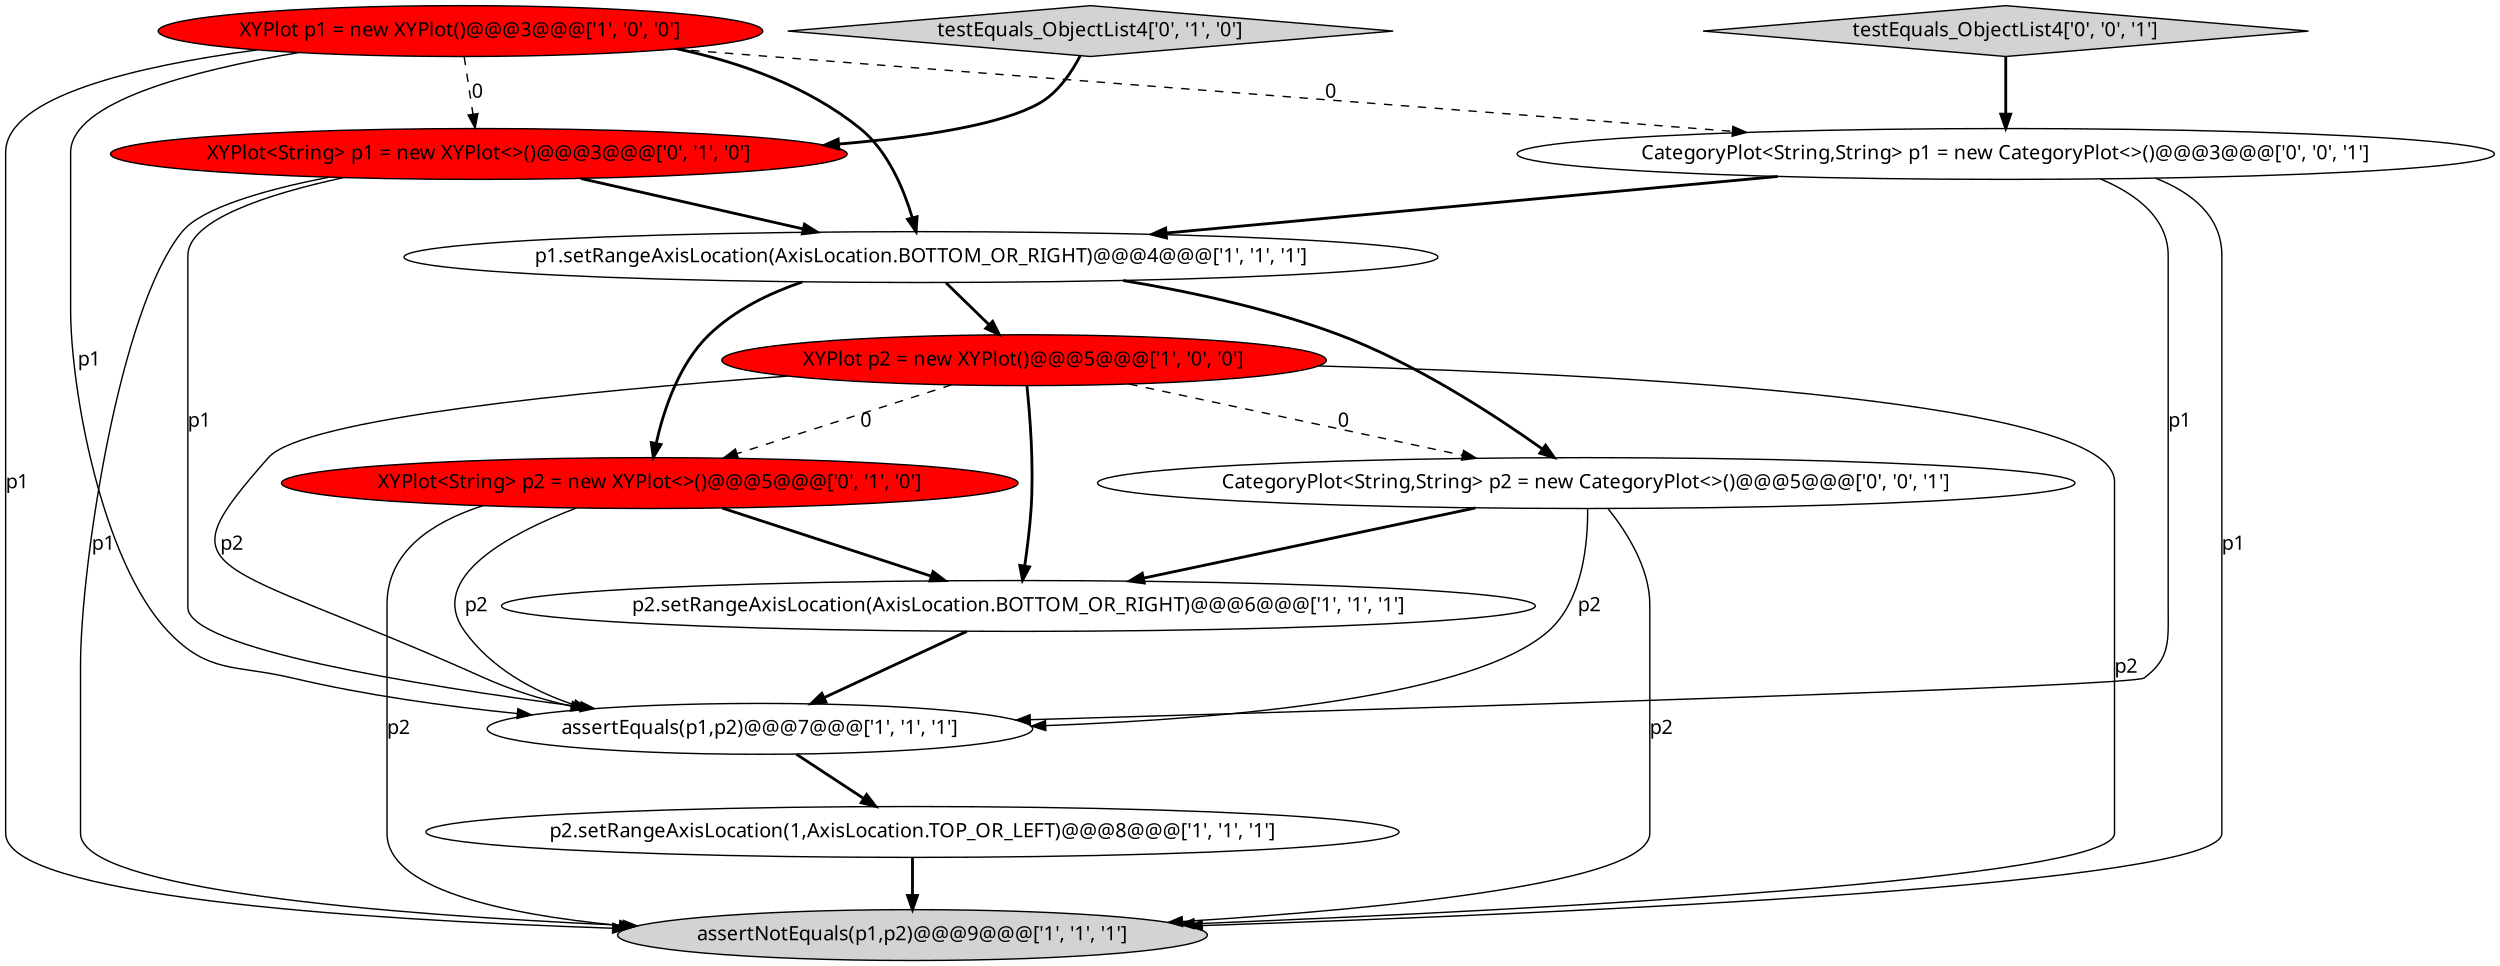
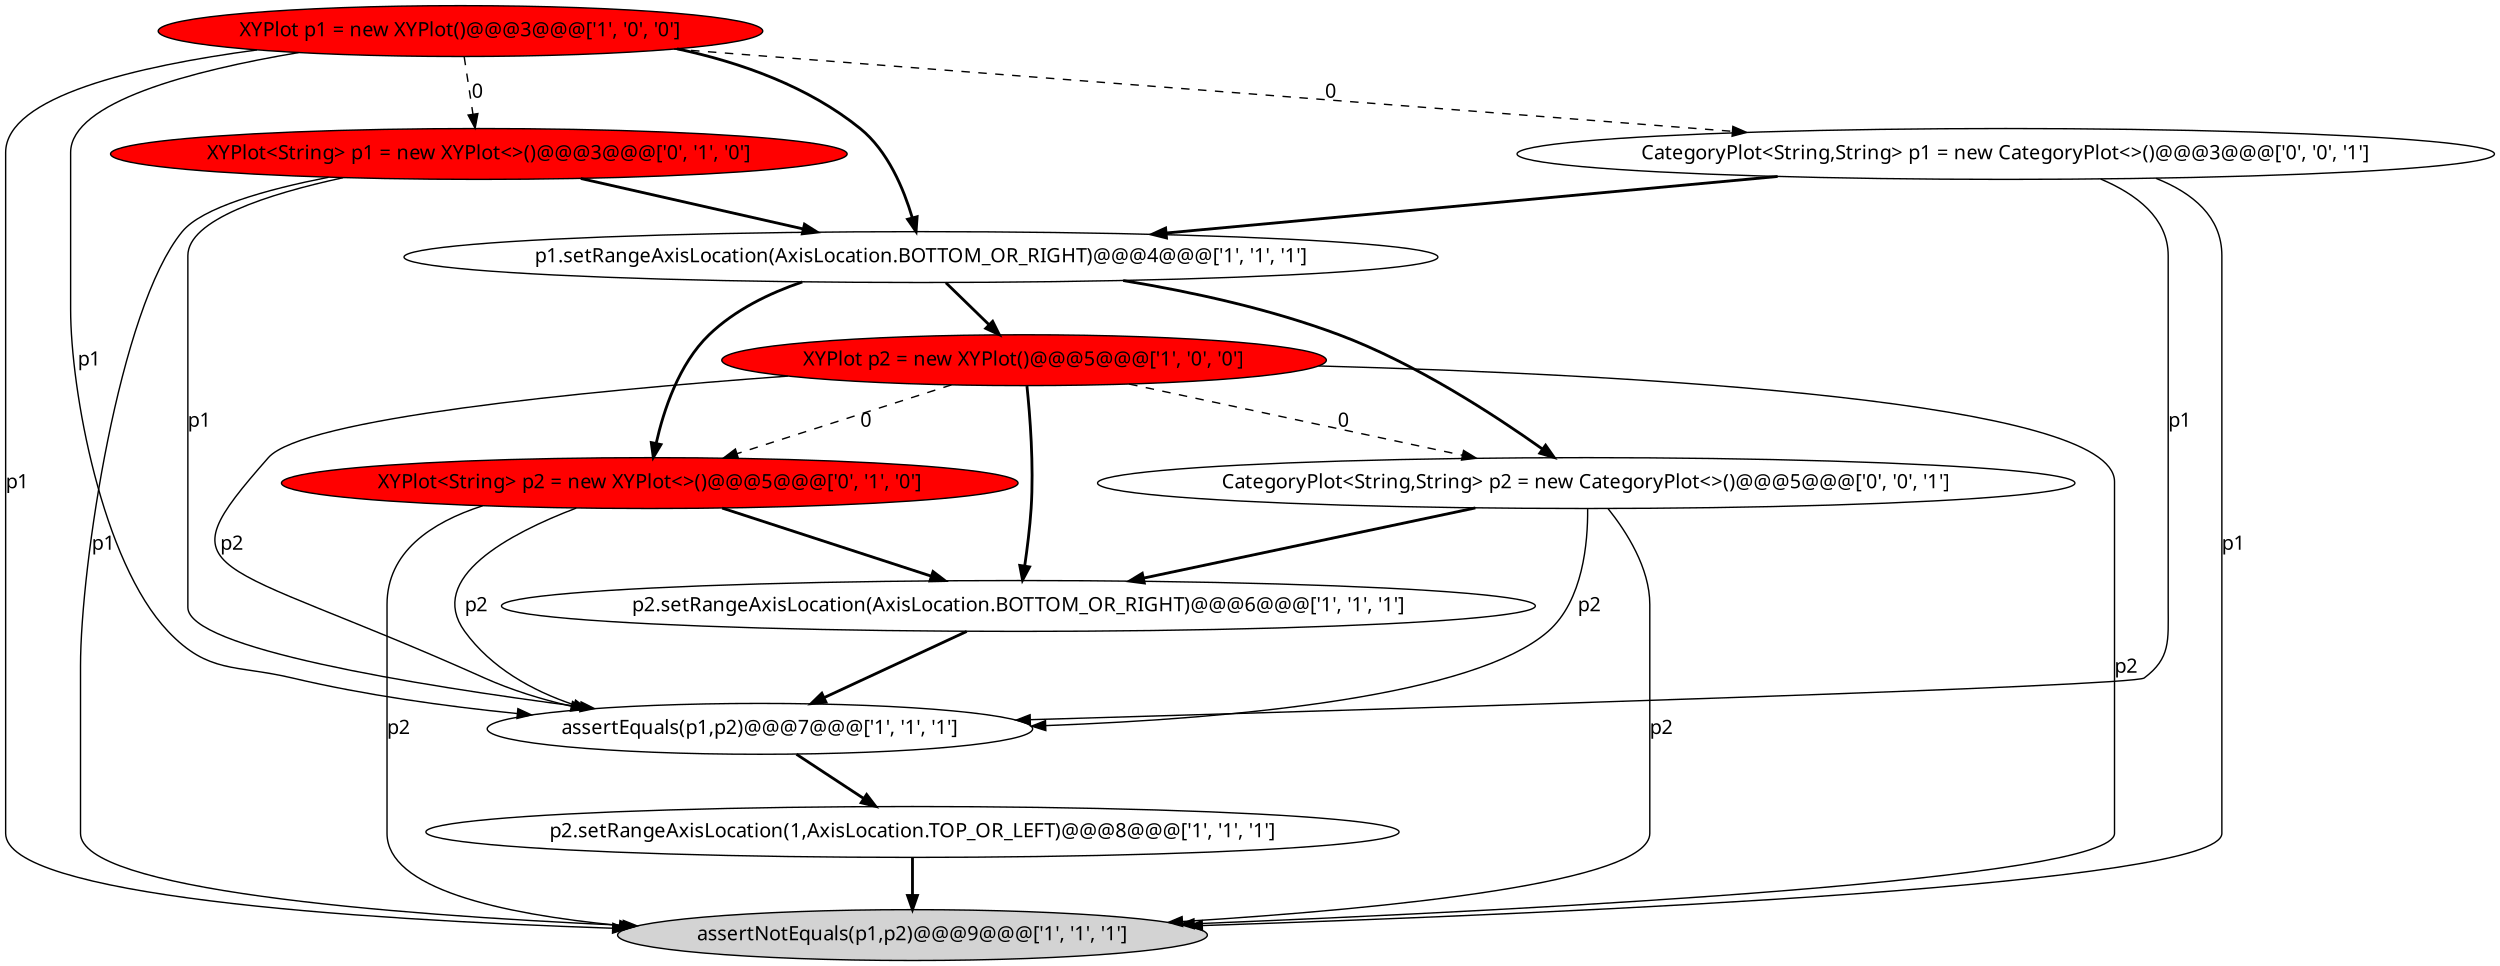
(1090, 31) -> none
(2006, 31) -> none
